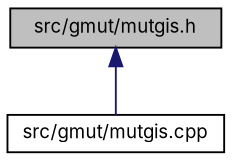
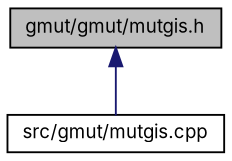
(116, 28) -> (116, 28)
